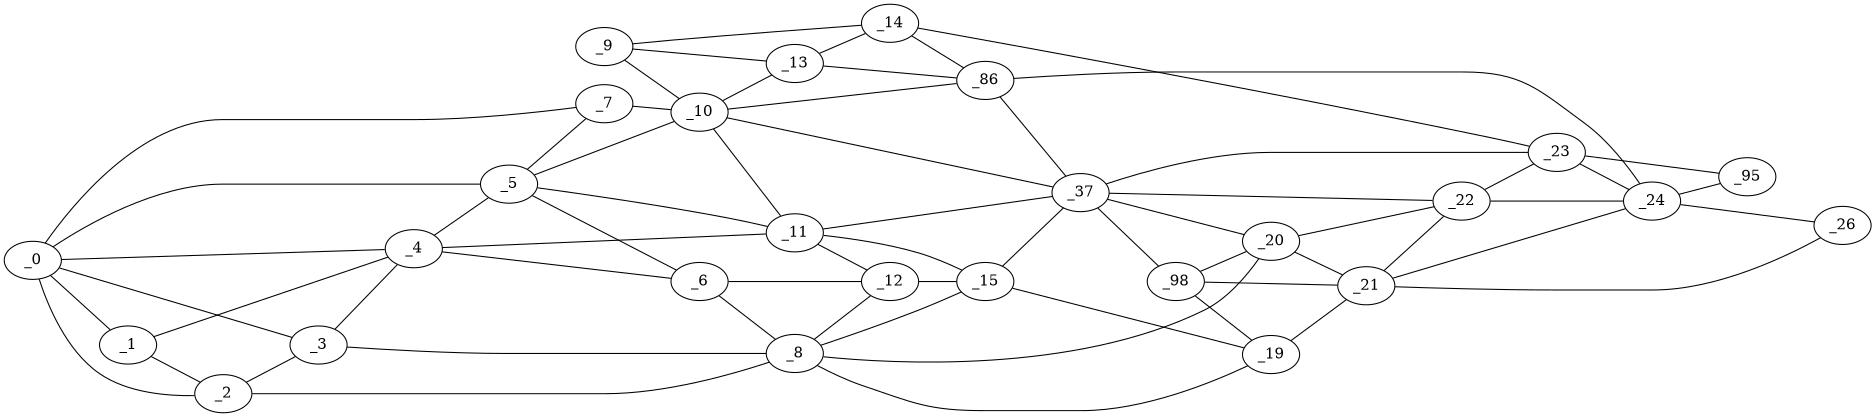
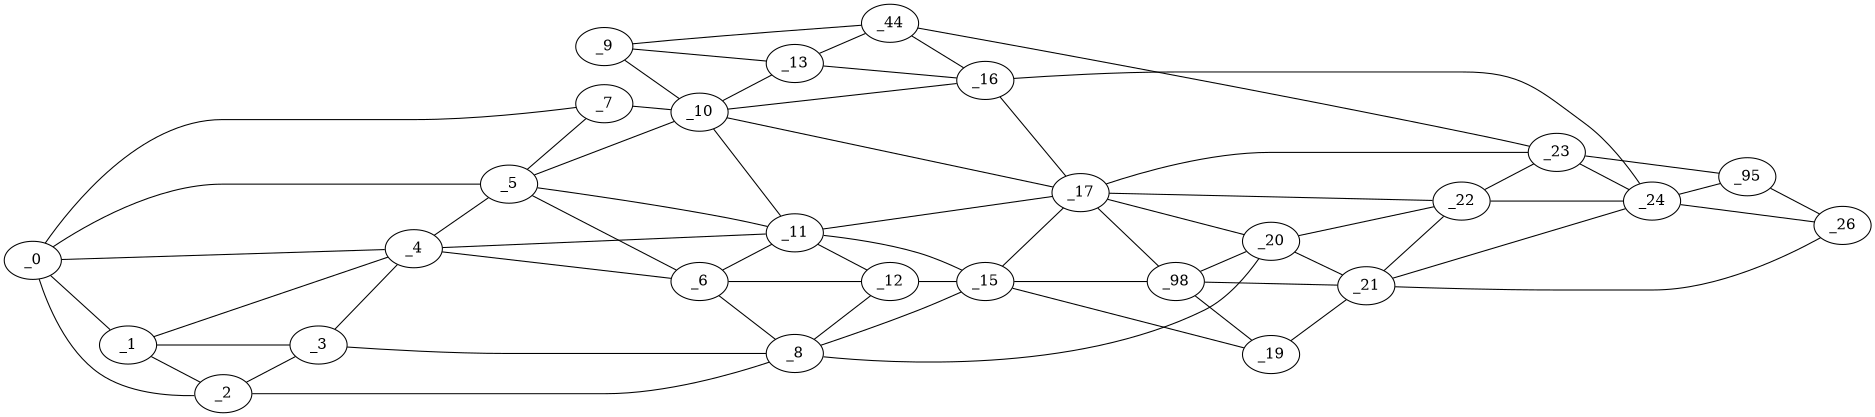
(890, 23) -> (890, 23)
(985, 80) -> (985, 80)
(1081, 193) -> (1081, 193)
none -> (1795, 201)
none -> (747, 257)
none -> (1081, 282)
(176, 303) -> (223, 345)
(1032, 411) -> none
